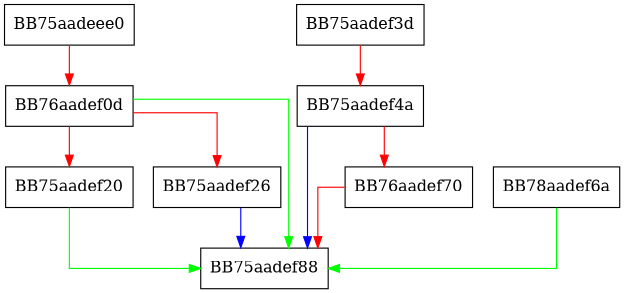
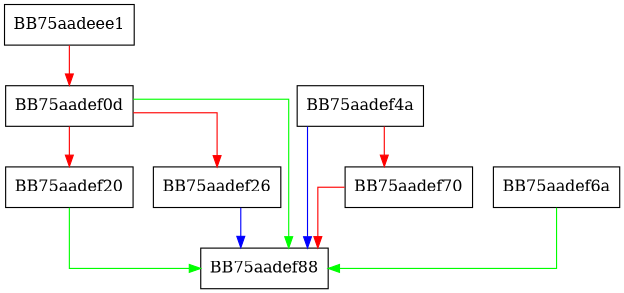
(69, 25) -> (69, 25)
(360, 25) -> none
(69, 106) -> (69, 106)
(409, 187) -> (409, 187)
(557, 187) -> (557, 187)
